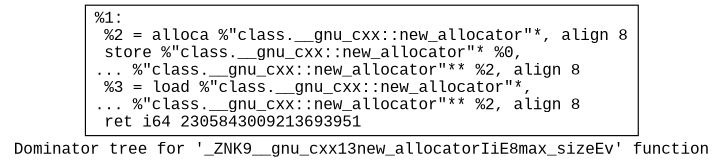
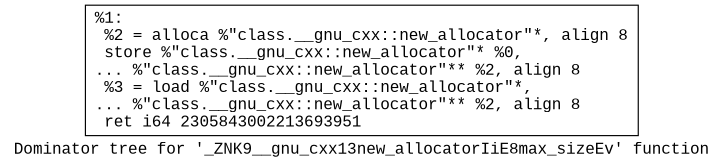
(229, 122) -> (229, 122)
